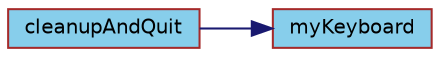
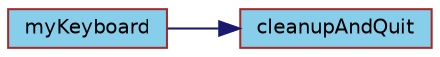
(226, 29) -> (193, 29)
